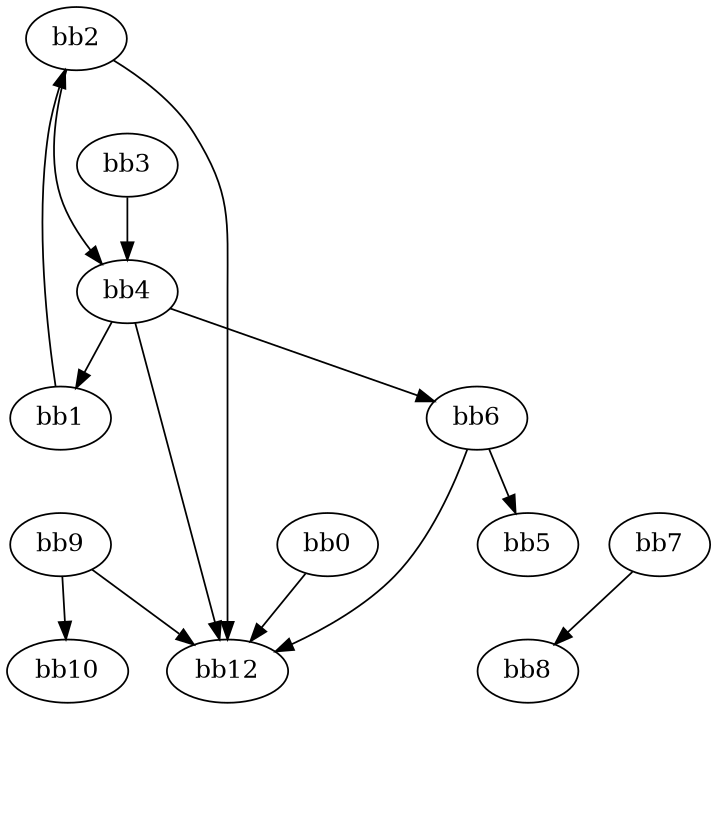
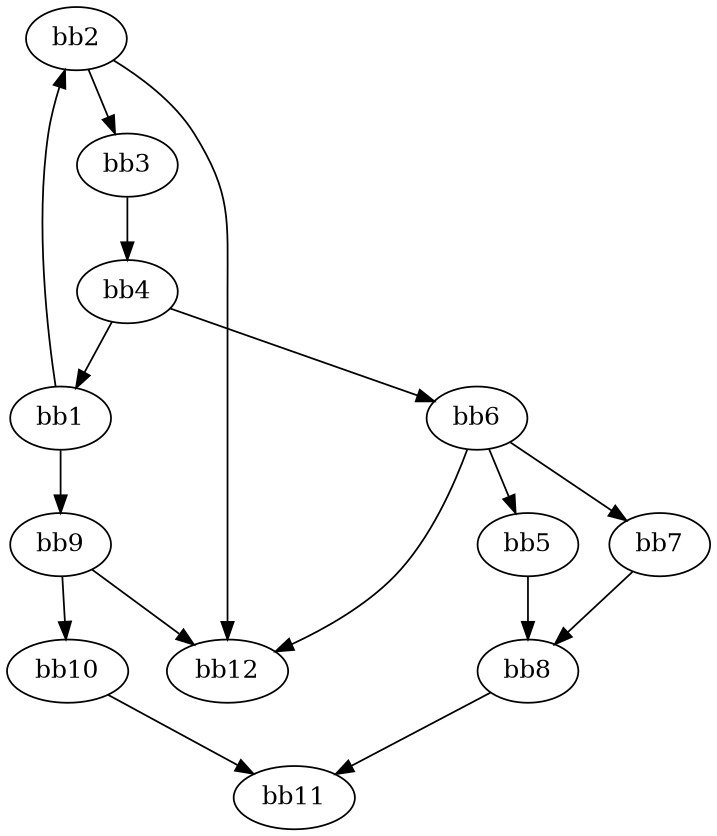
(55, 169) -> (98, 93)
none -> (61, 473)
(175, 473) -> none
none -> (561, 476)
(328, 545) -> none
none -> (528, 599)
none -> (294, 798)
